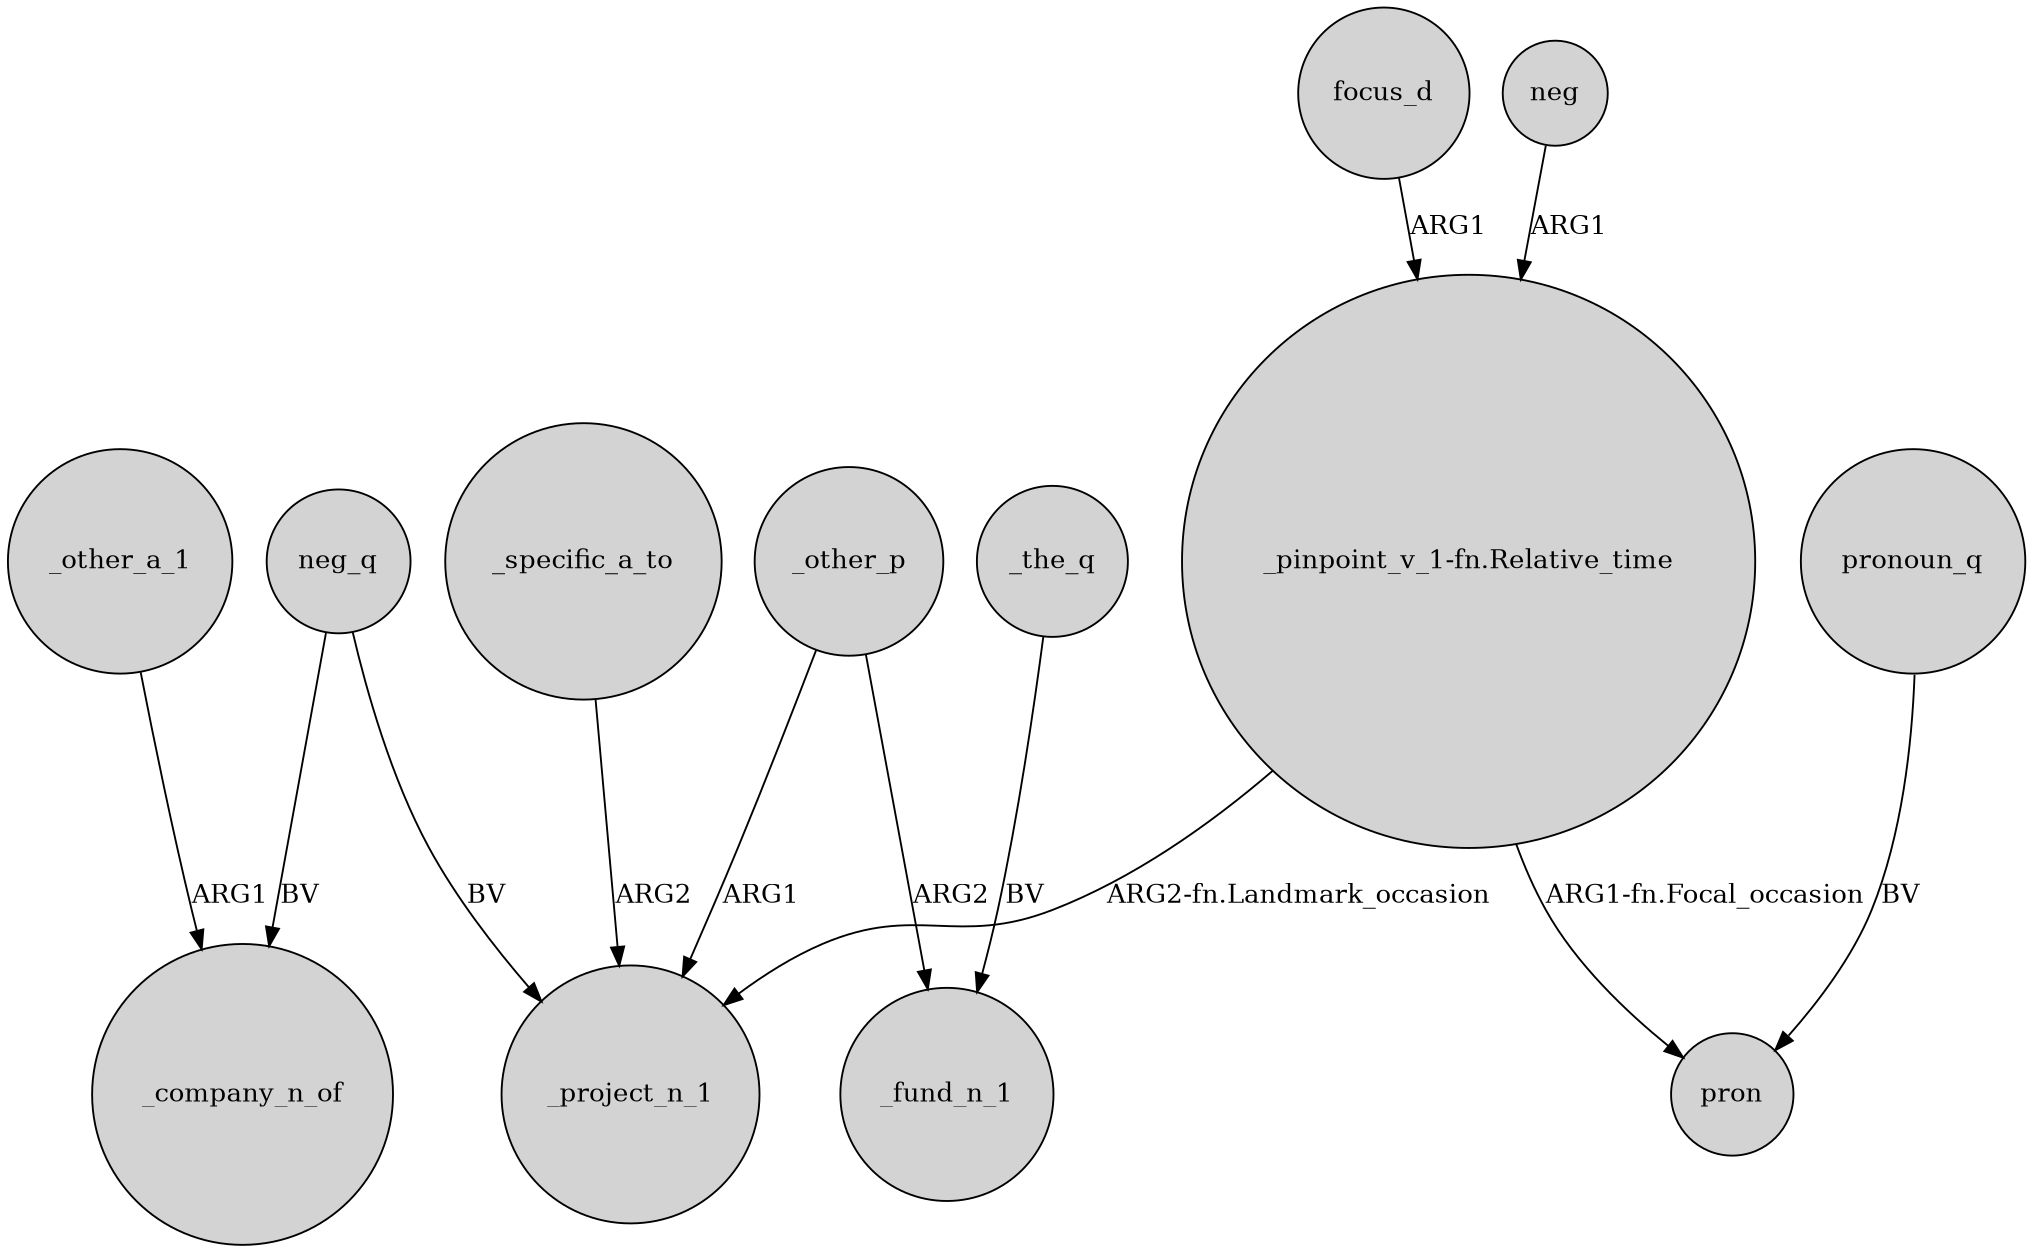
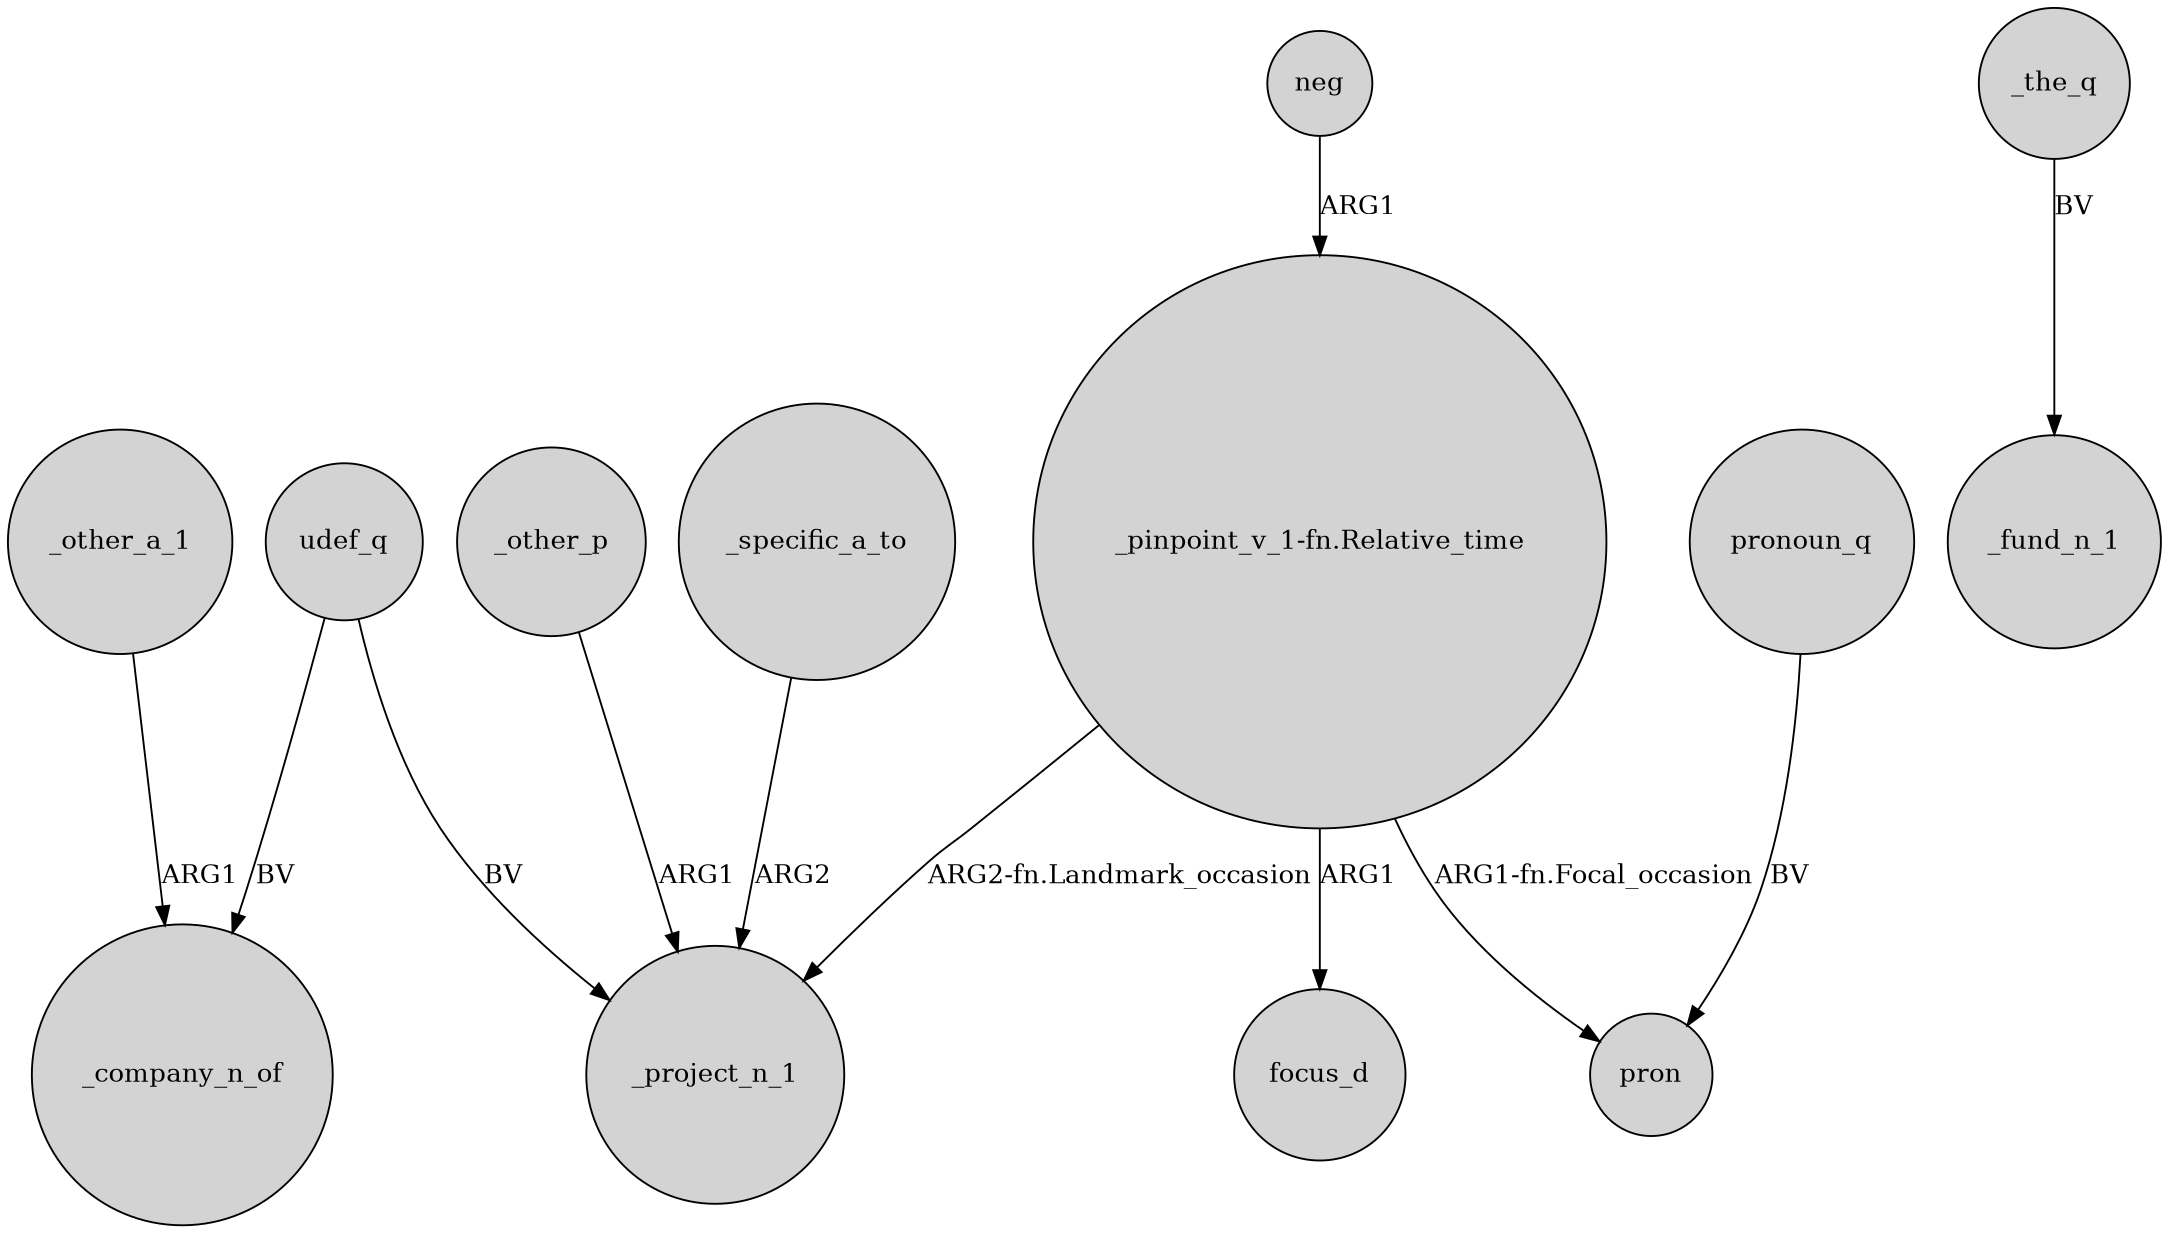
(1406, 219) -> (1320, 899)
(339, 561) -> (344, 542)
(895, 812) -> none
